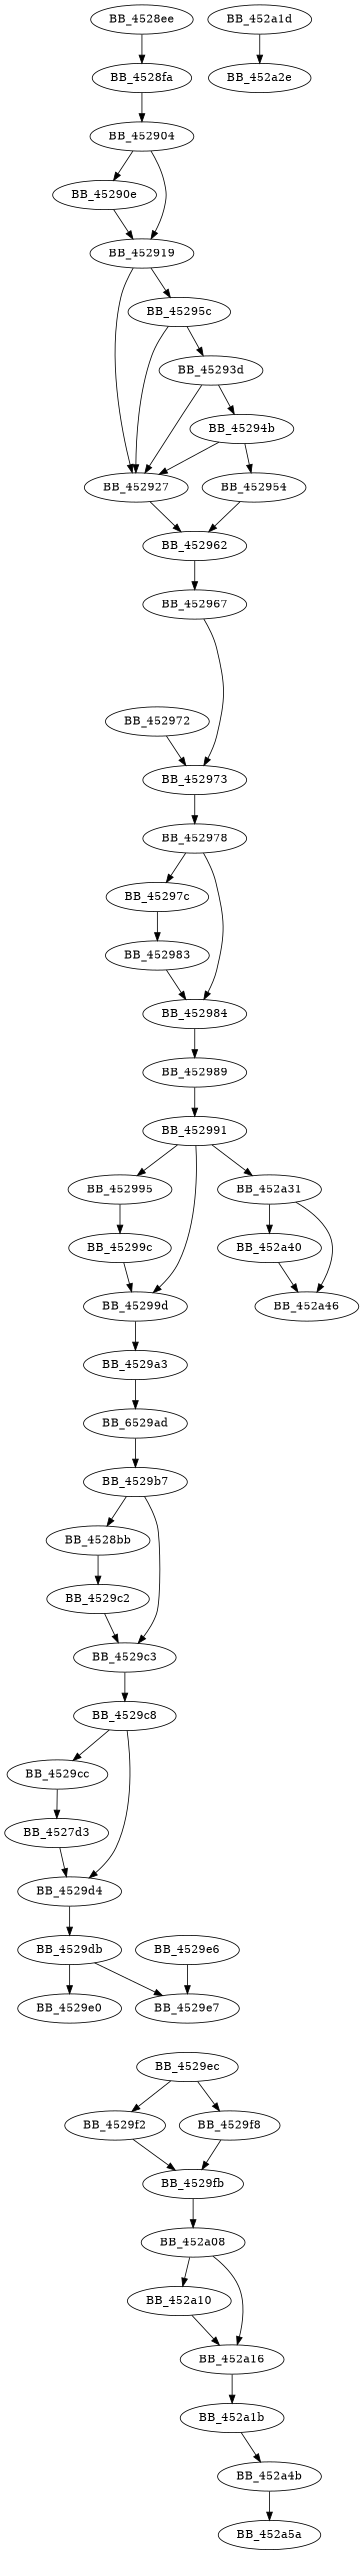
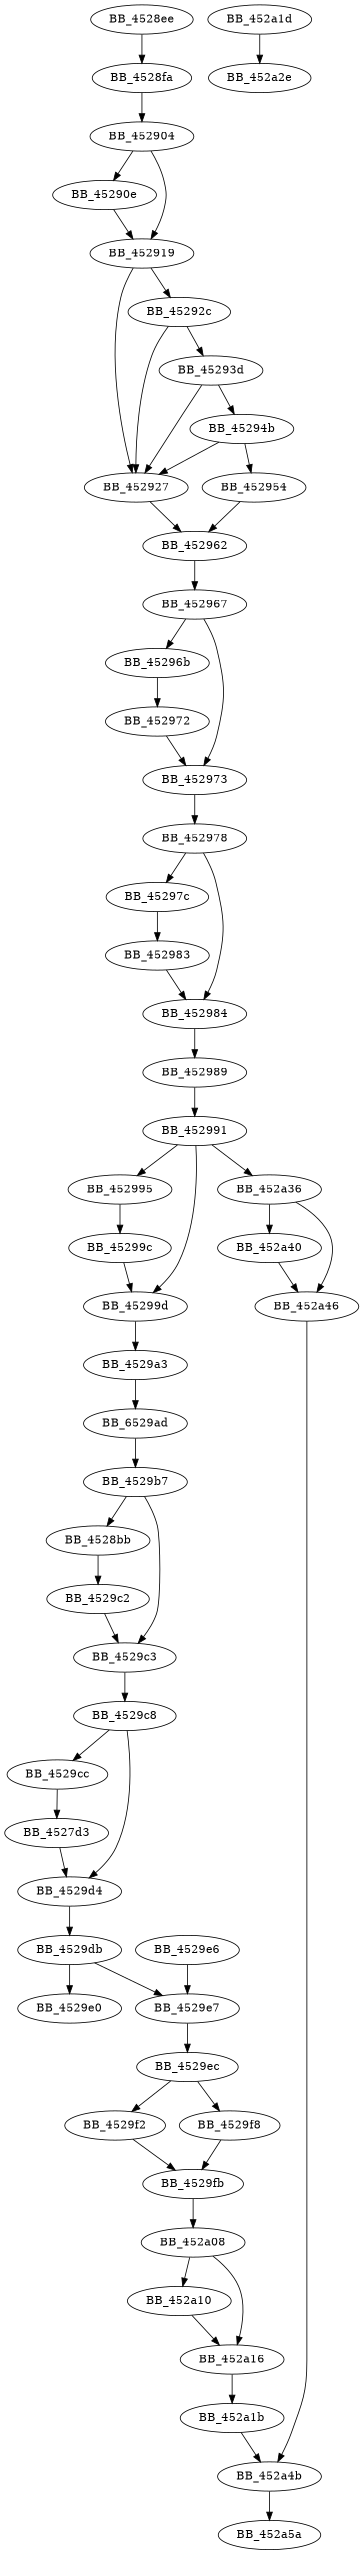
(179, 312) -> (179, 312)
none -> (157, 663)
(269, 1190) -> (269, 1190)
none -> (307, 1890)
none -> (187, 2034)
